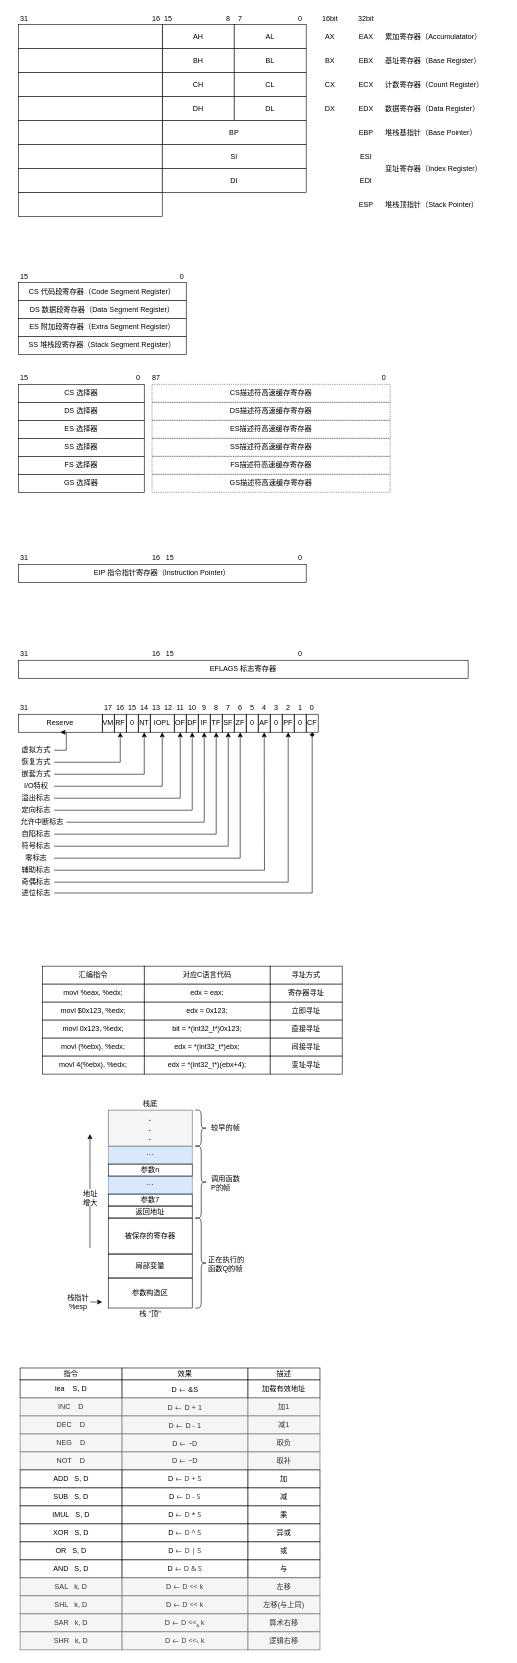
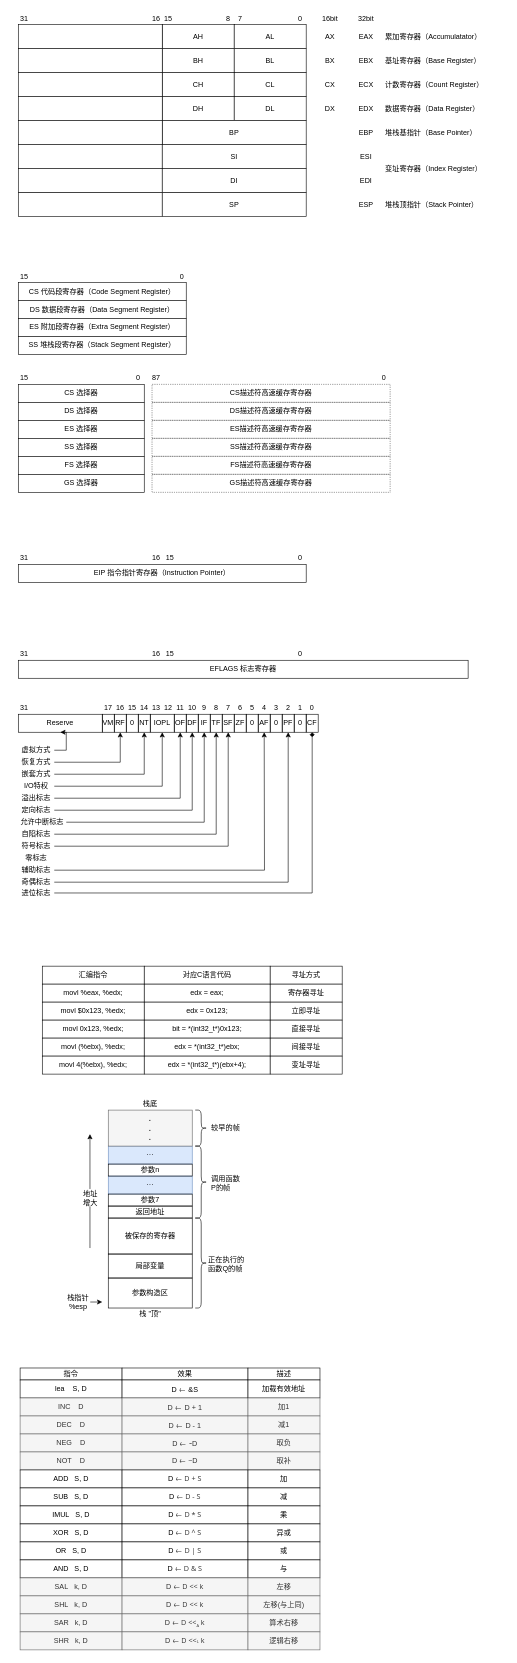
none -> (234, 204)
(240, 737) -> none
